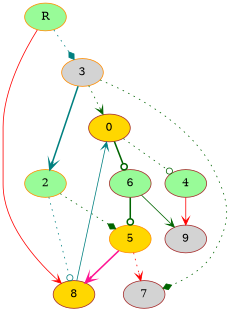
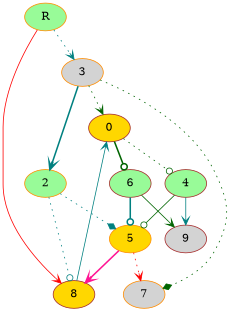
(61, 41) -> (62, 42)
(186, 207) -> (186, 207)
(130, 208) -> (130, 208)
none -> (162, 208)
(84, 209) -> (84, 209)
(144, 294) -> (144, 294)
